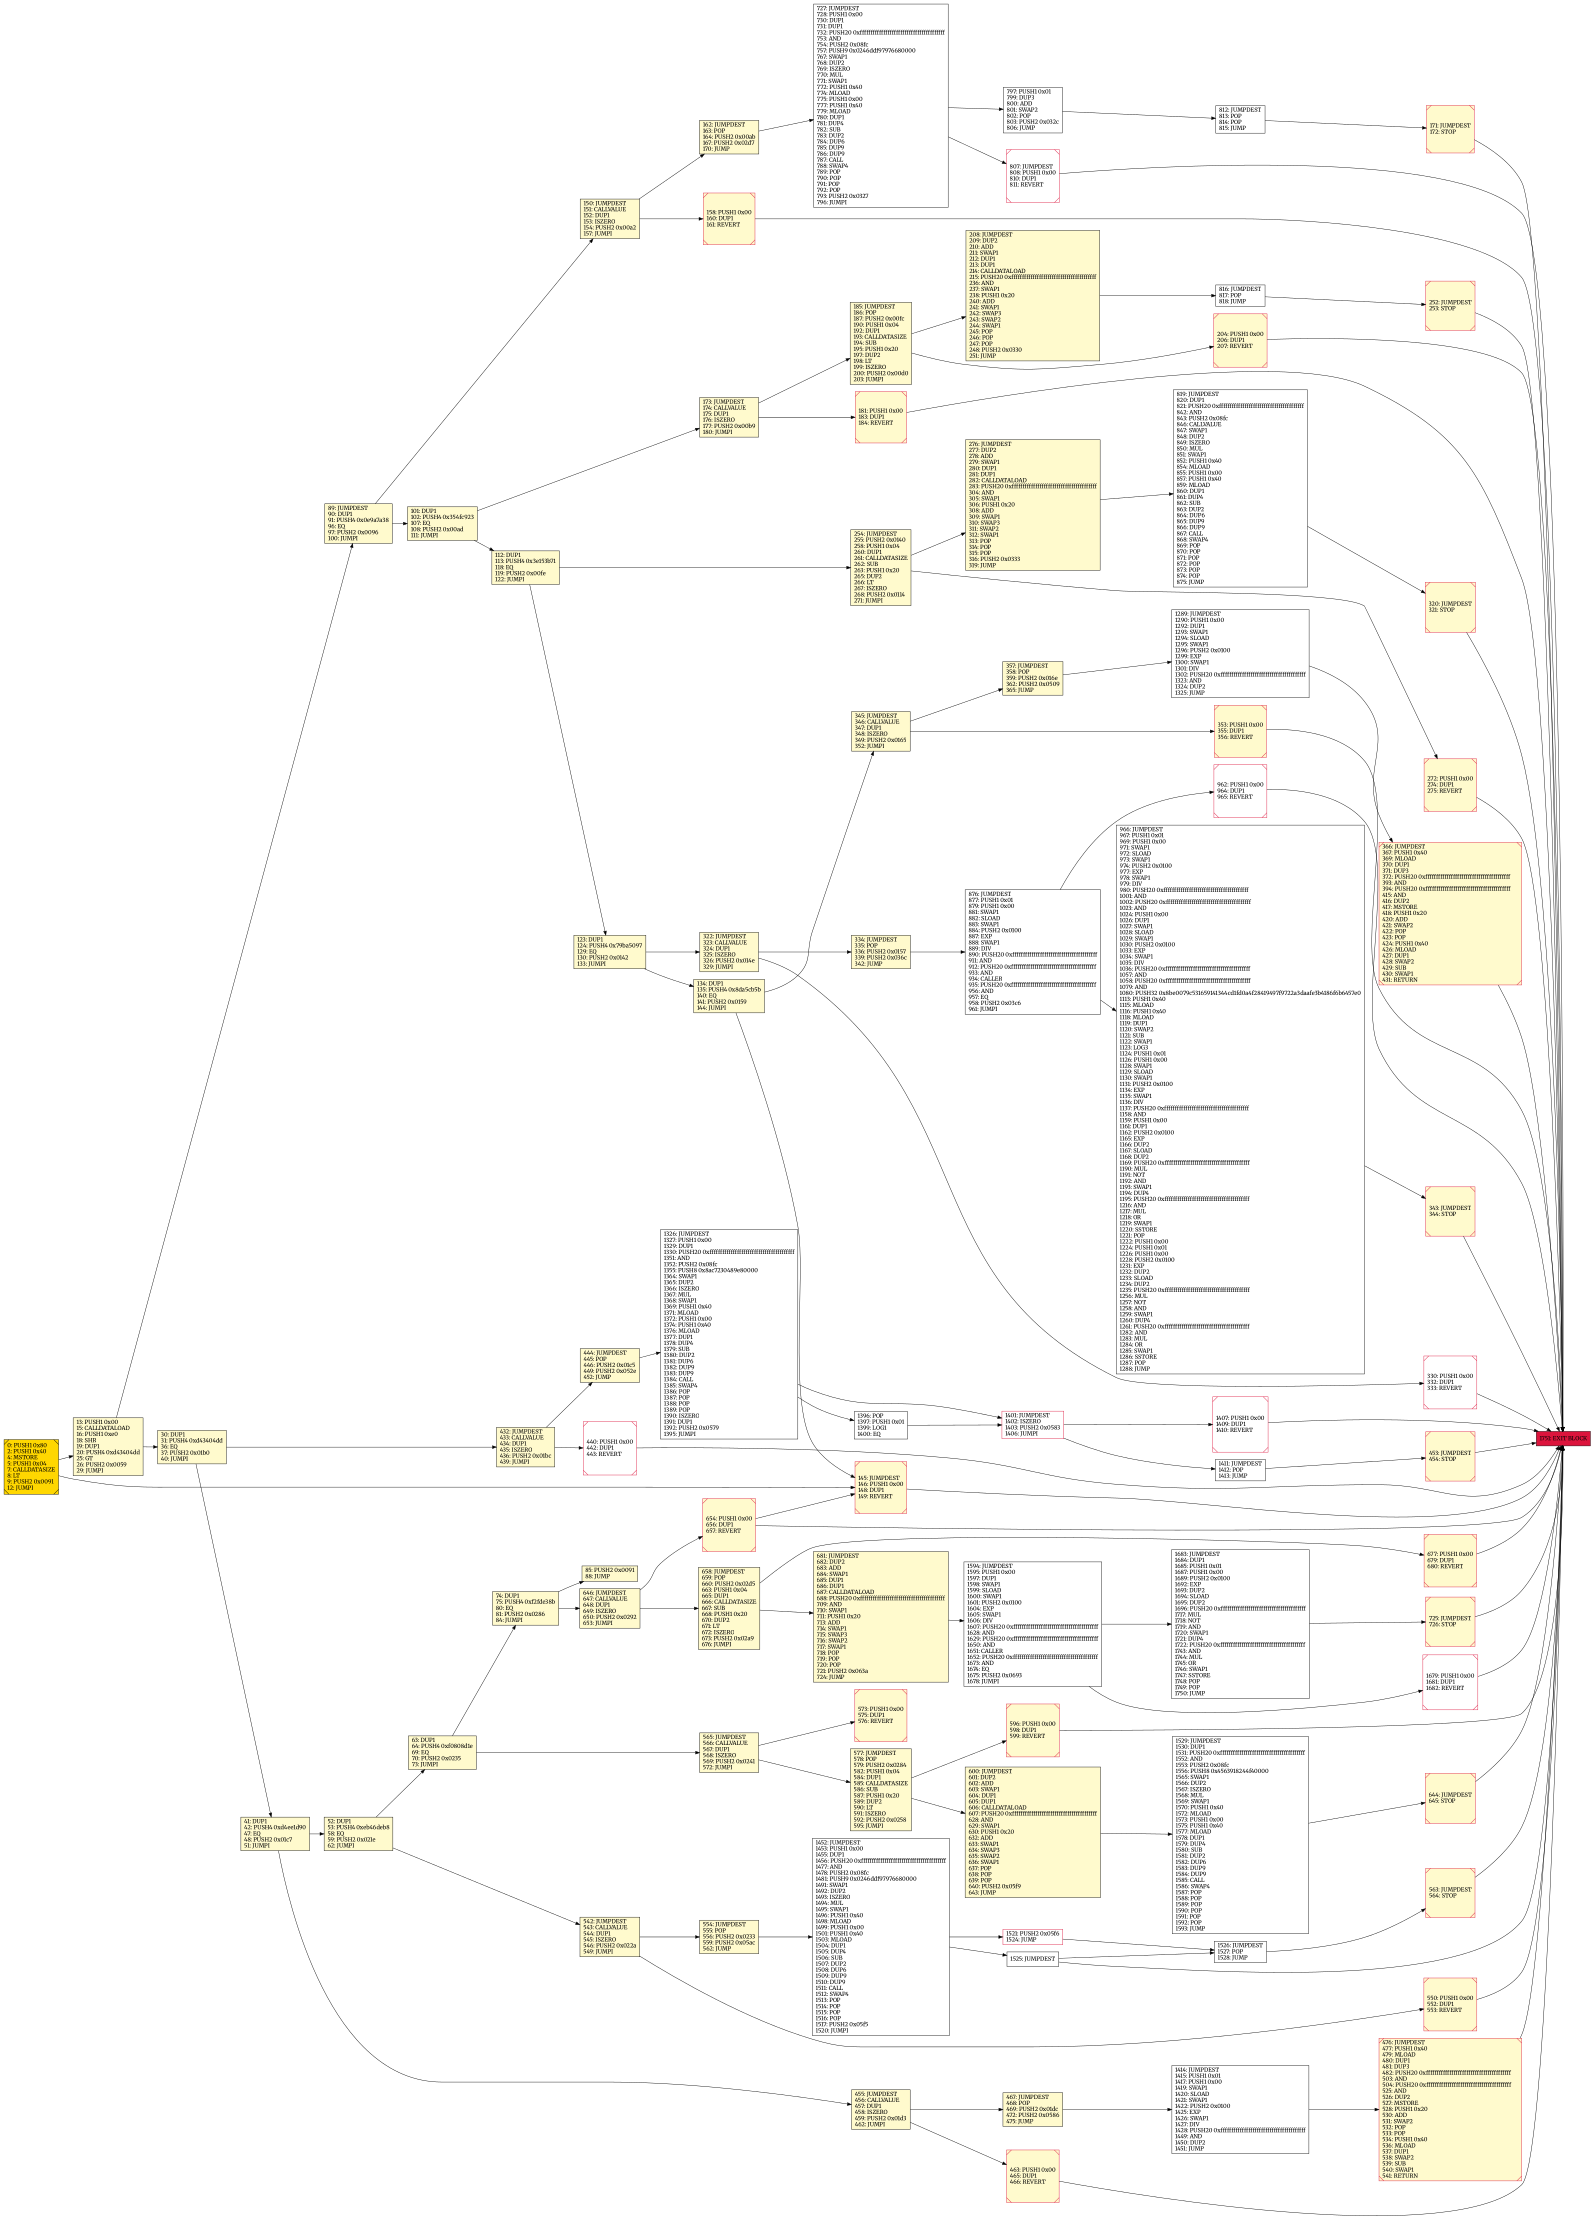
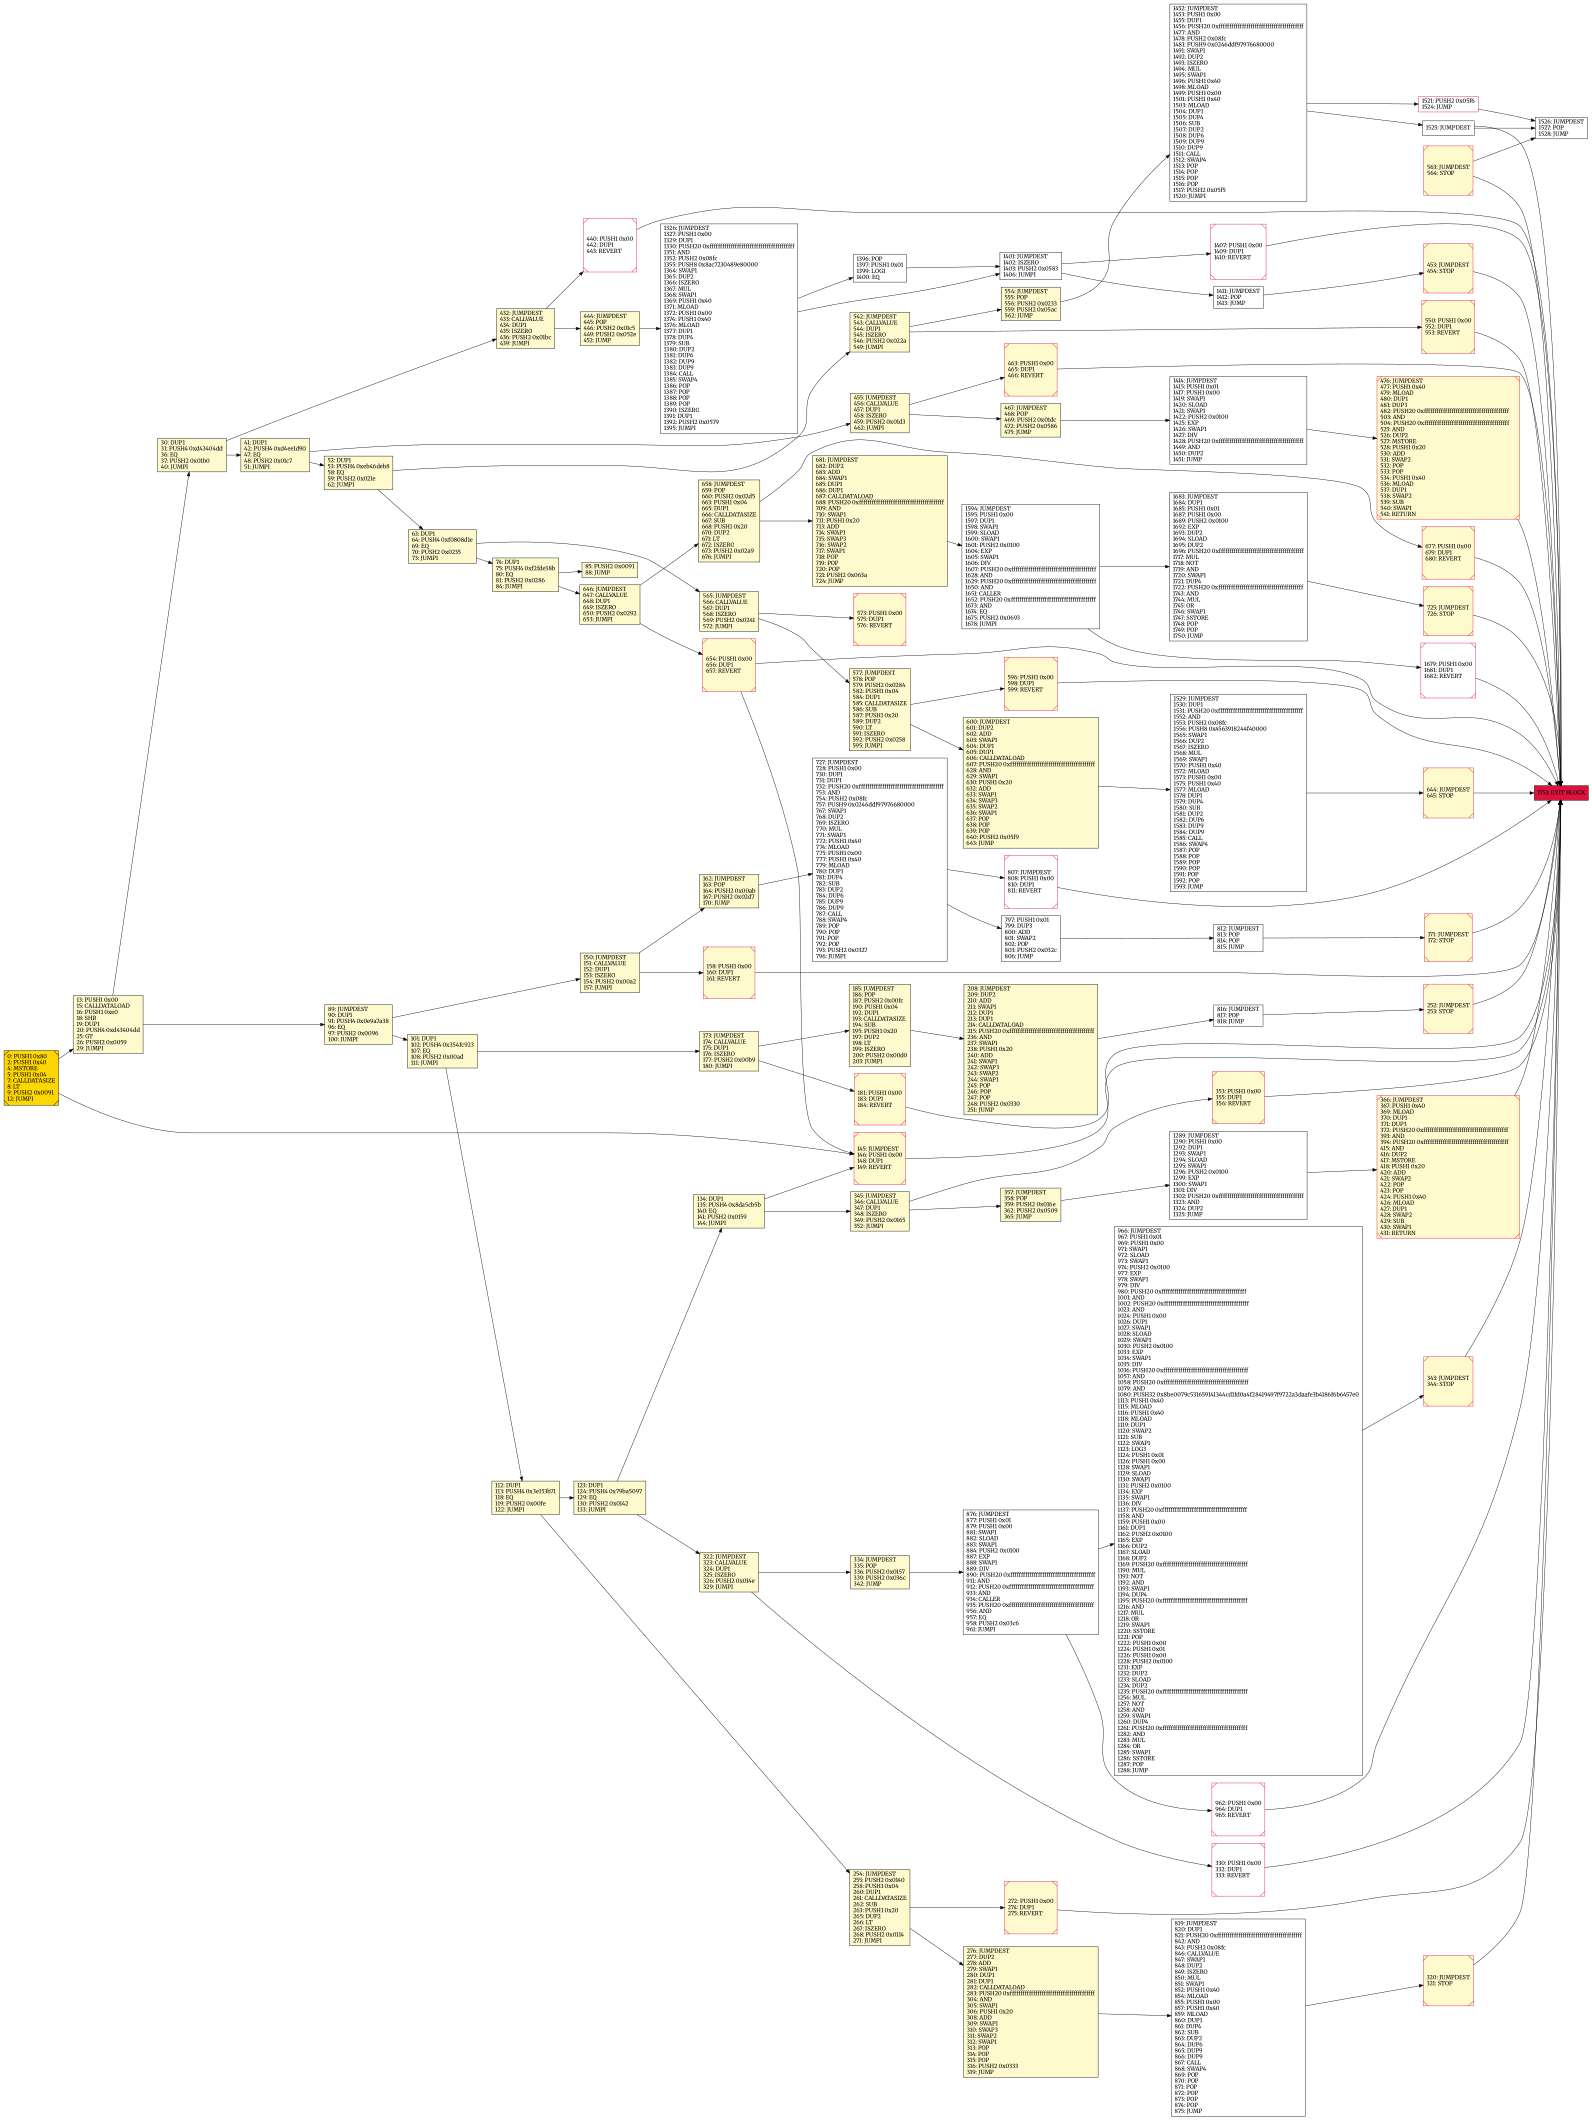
(1240, 341) -> none
(1033, 1425) -> (1031, 266)
(1347, 1942) -> (1502, 150)
